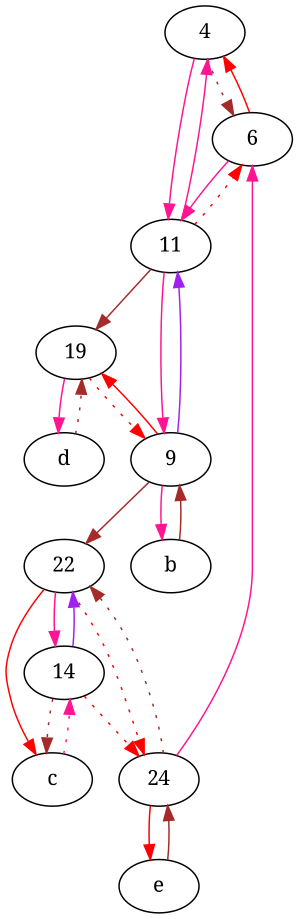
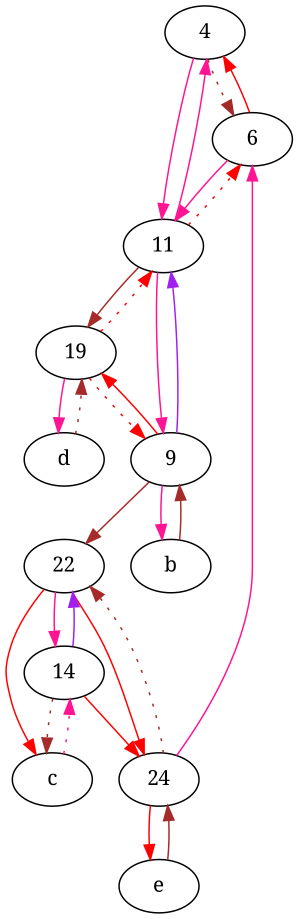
none -> (122, 308)
(112, 663) -> (112, 663)
(107, 721) -> (107, 721)
